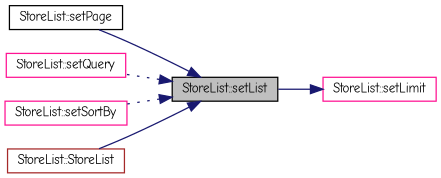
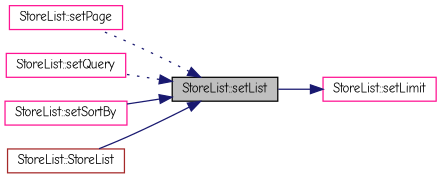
(66, 18) -> (66, 18)
(145, 50) -> (145, 50)
(143, 102) -> (143, 102)
